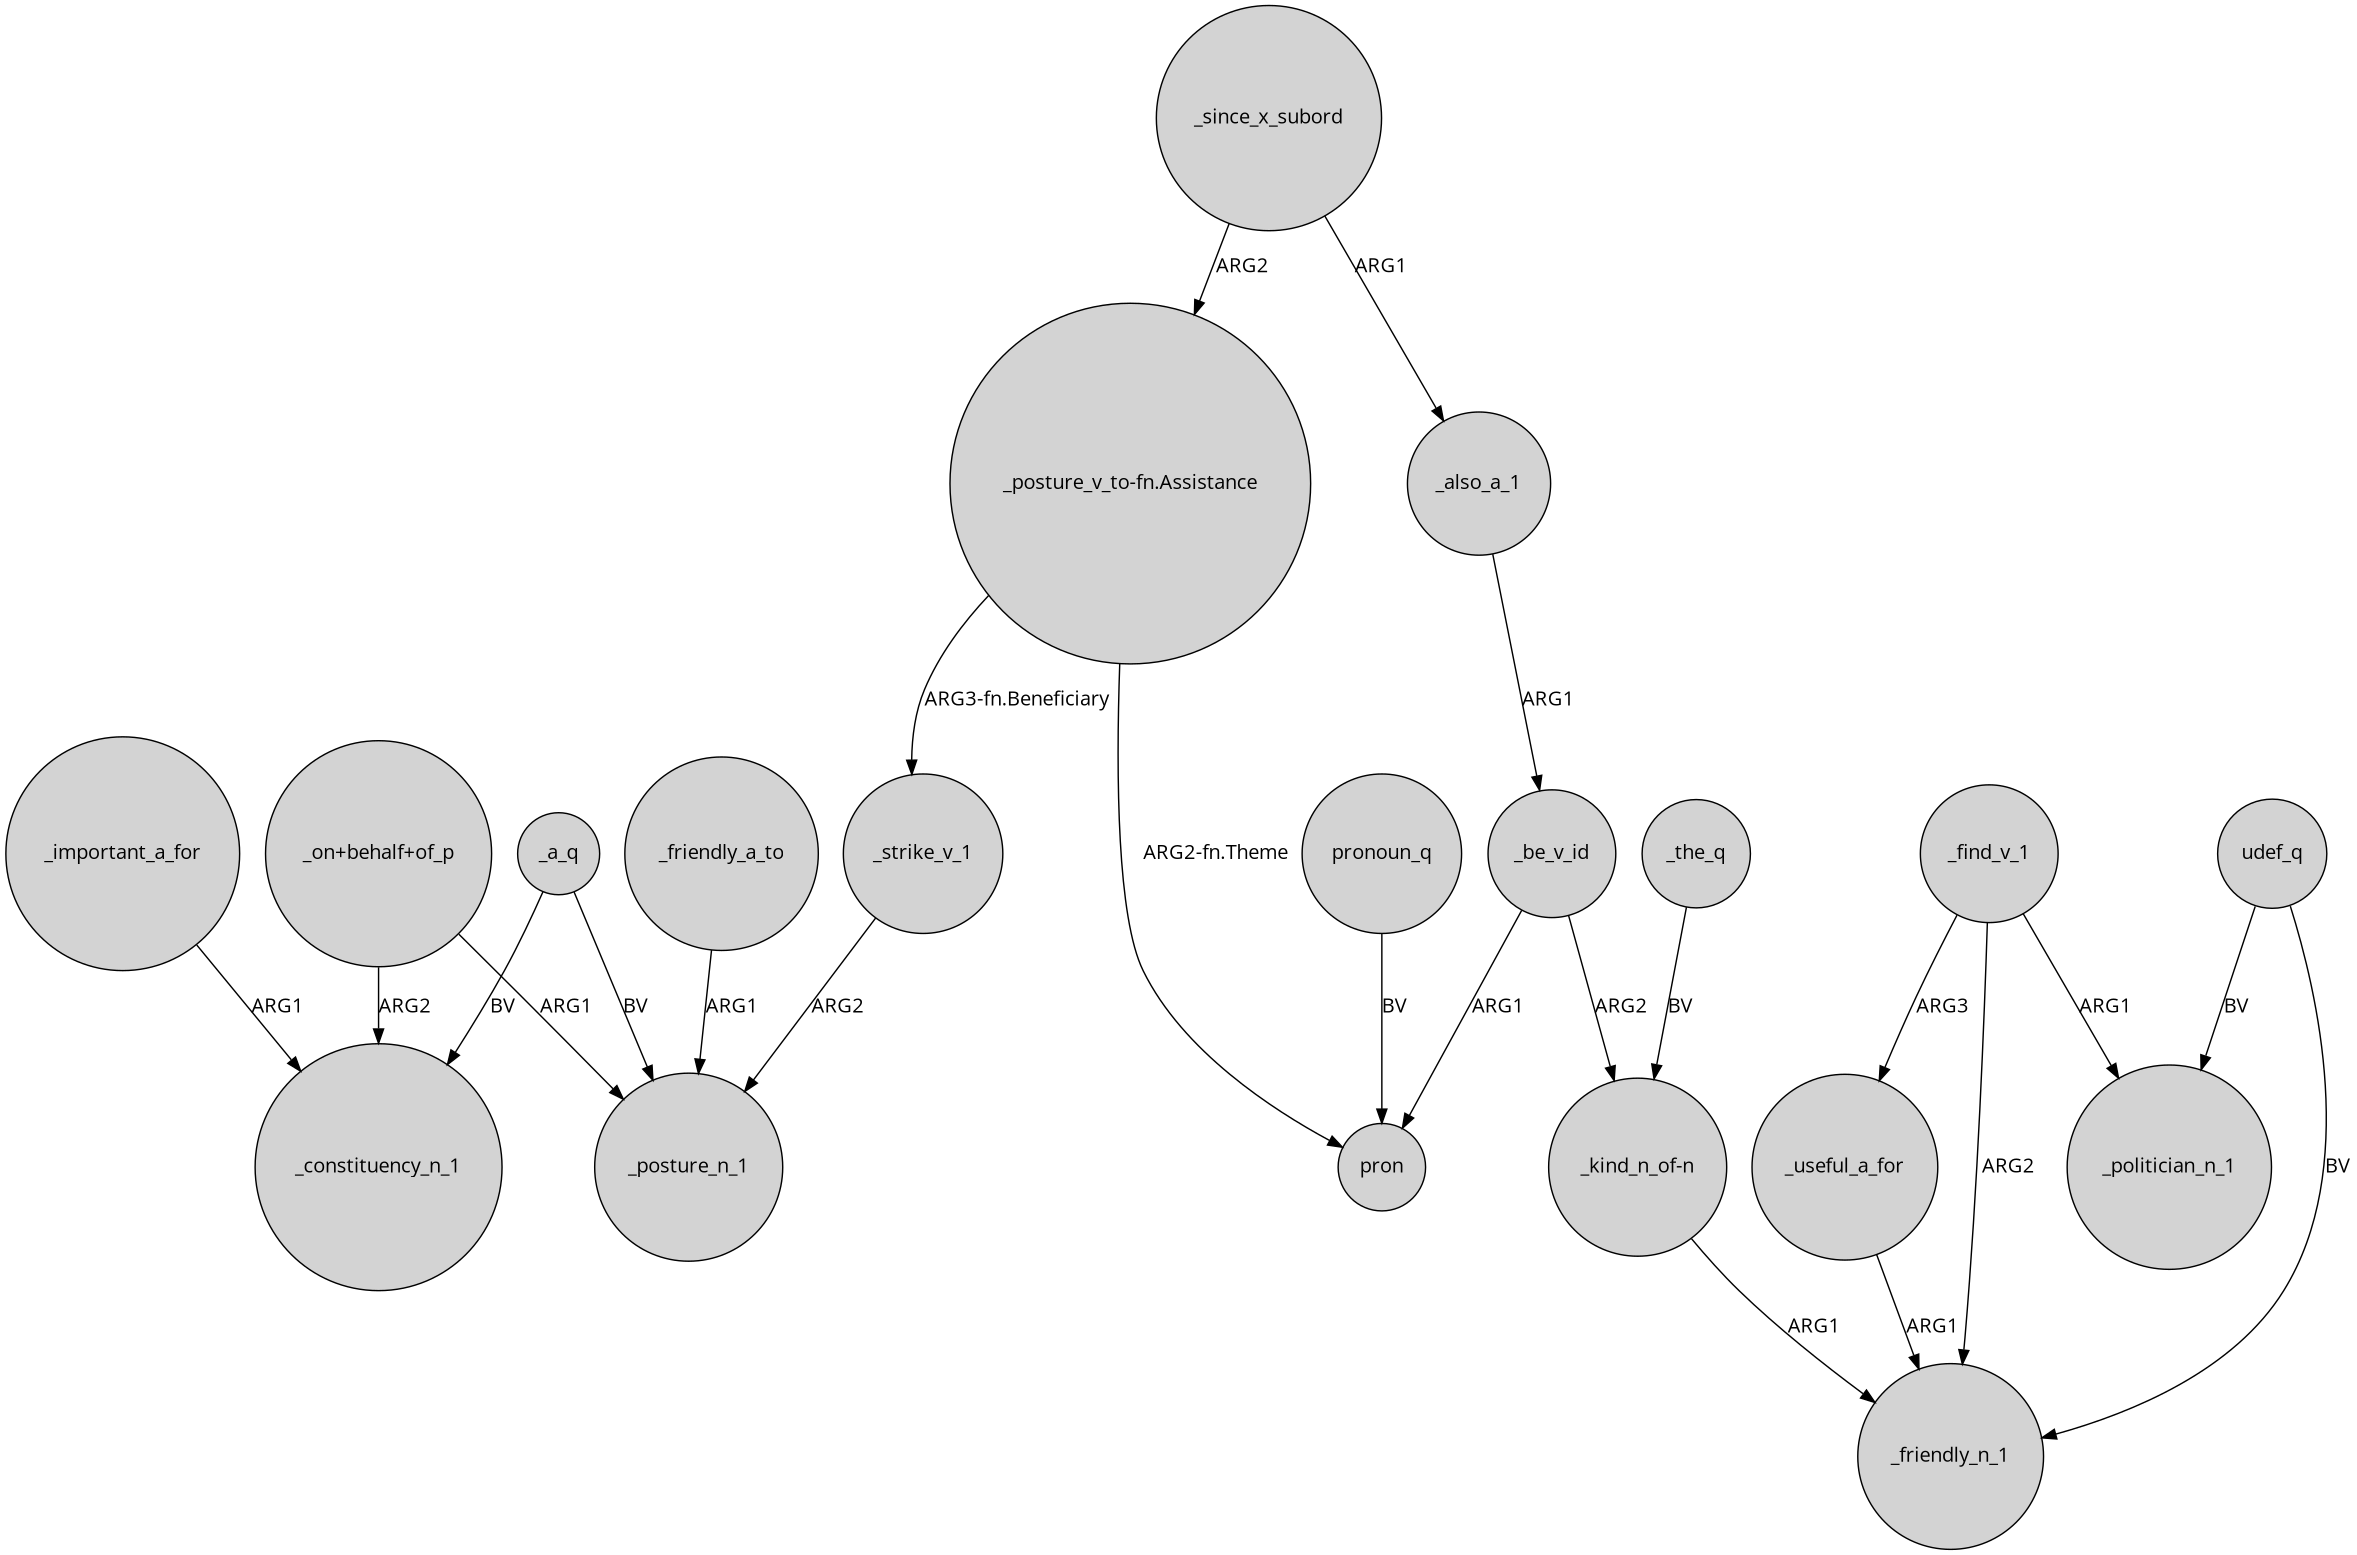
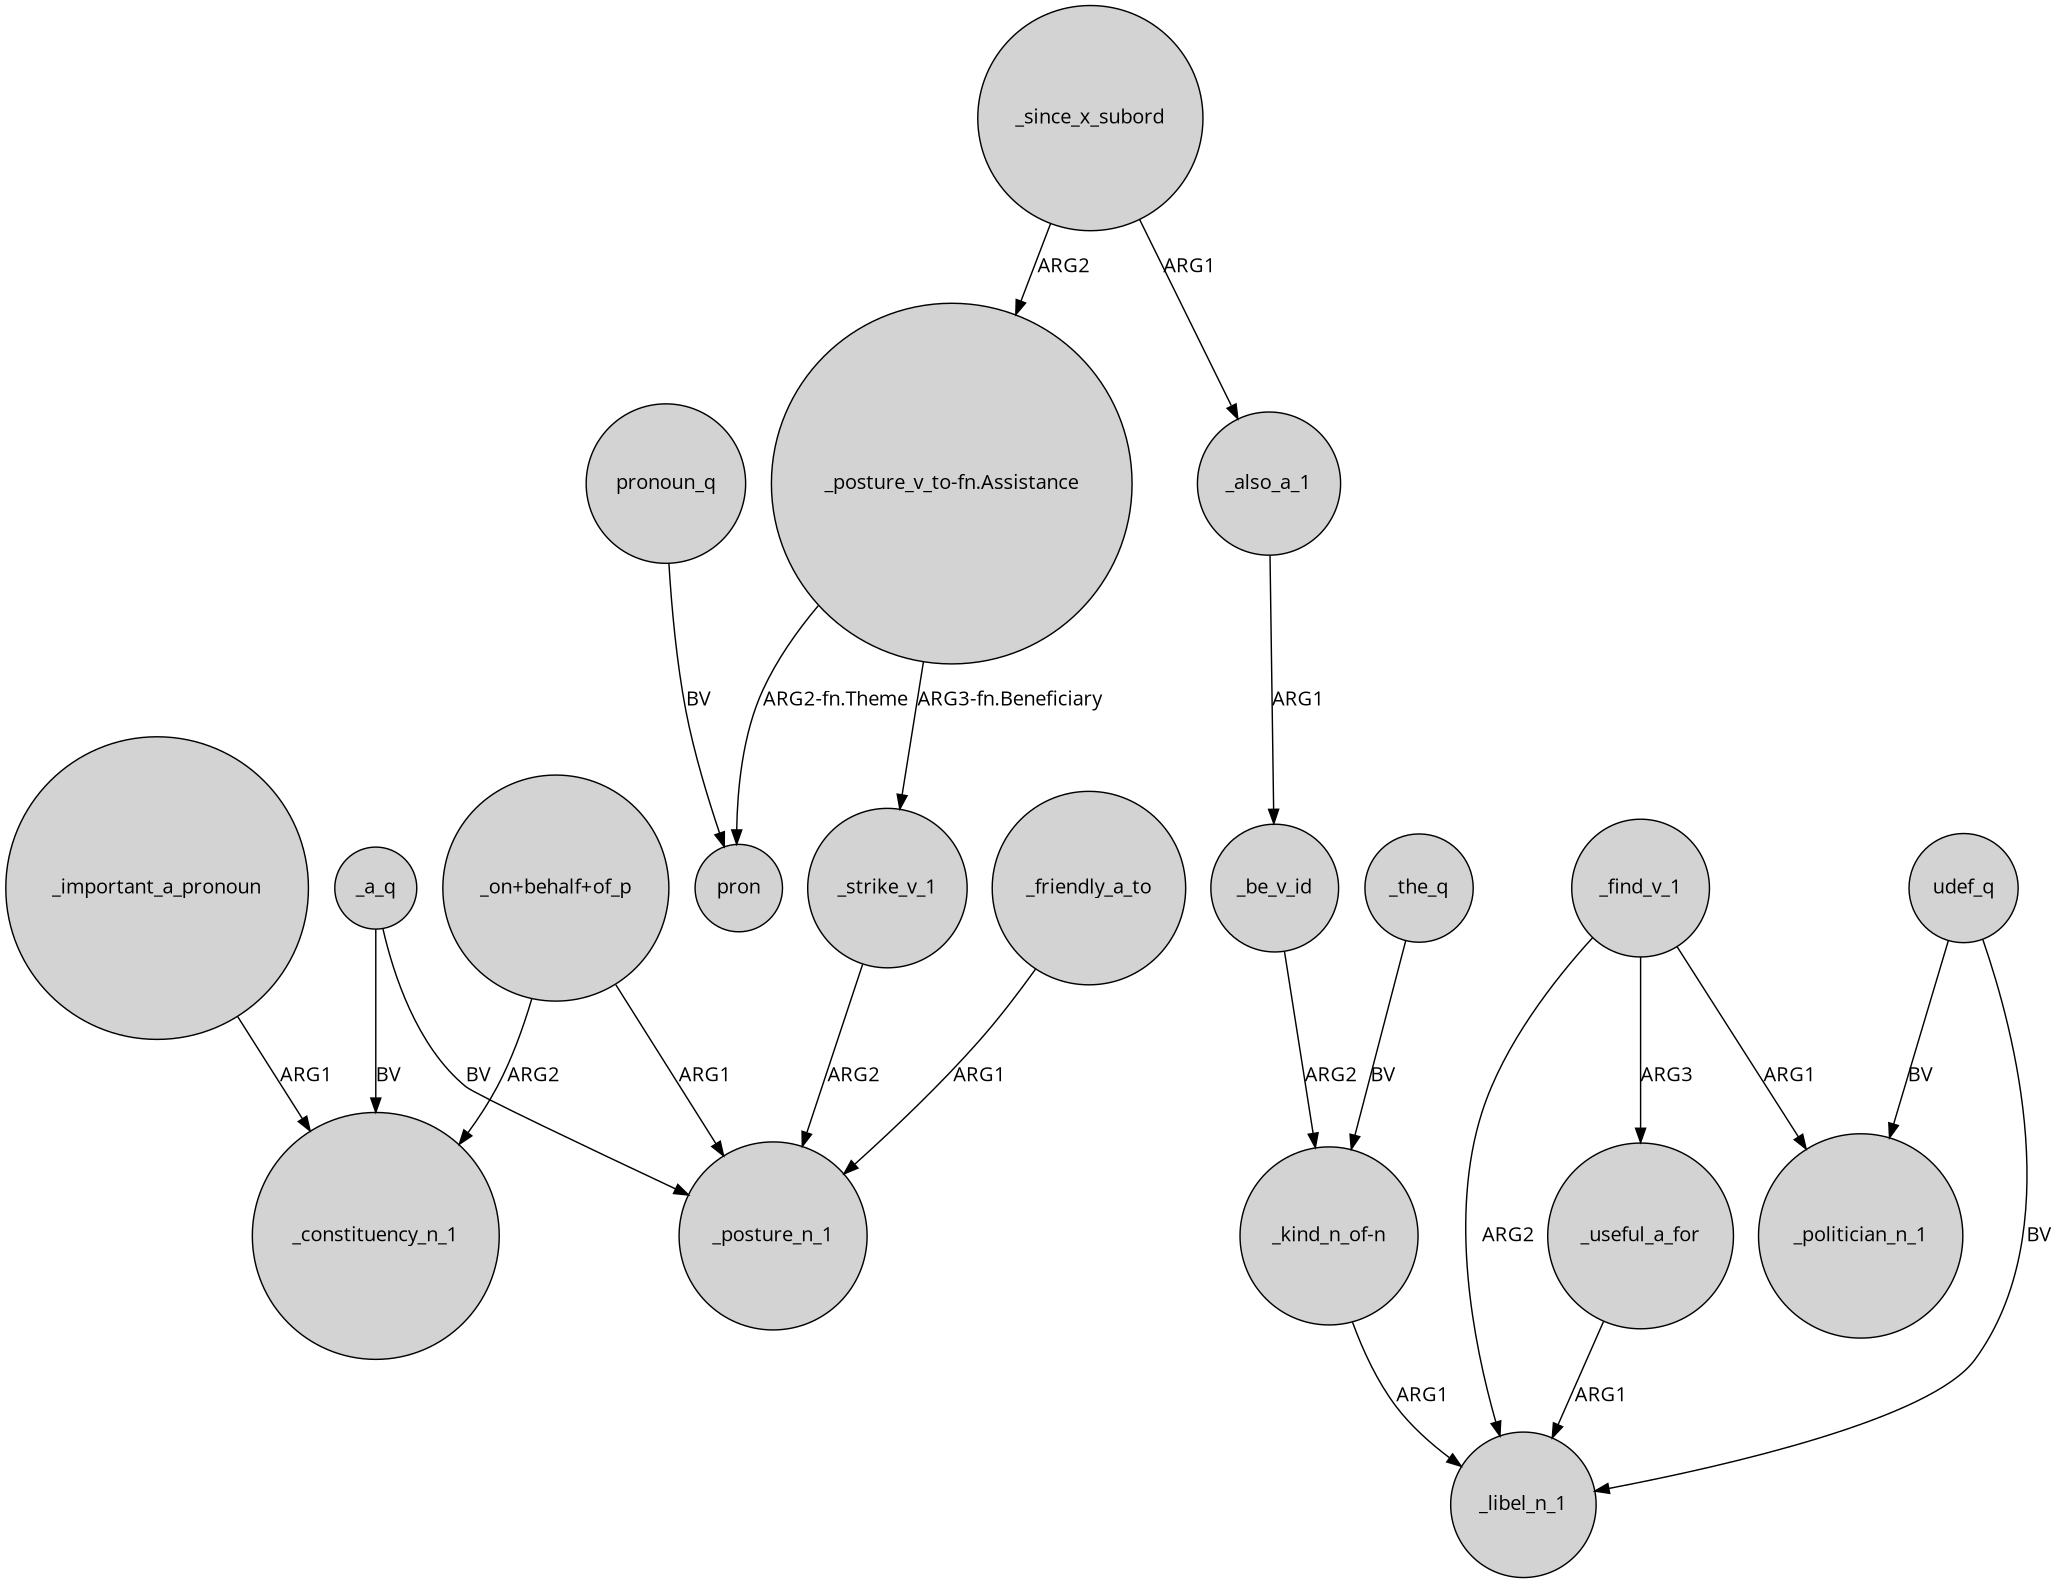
(123, 854) -> (157, 888)
(1466, 1013) -> none
(1951, 1456) -> (1523, 1505)
